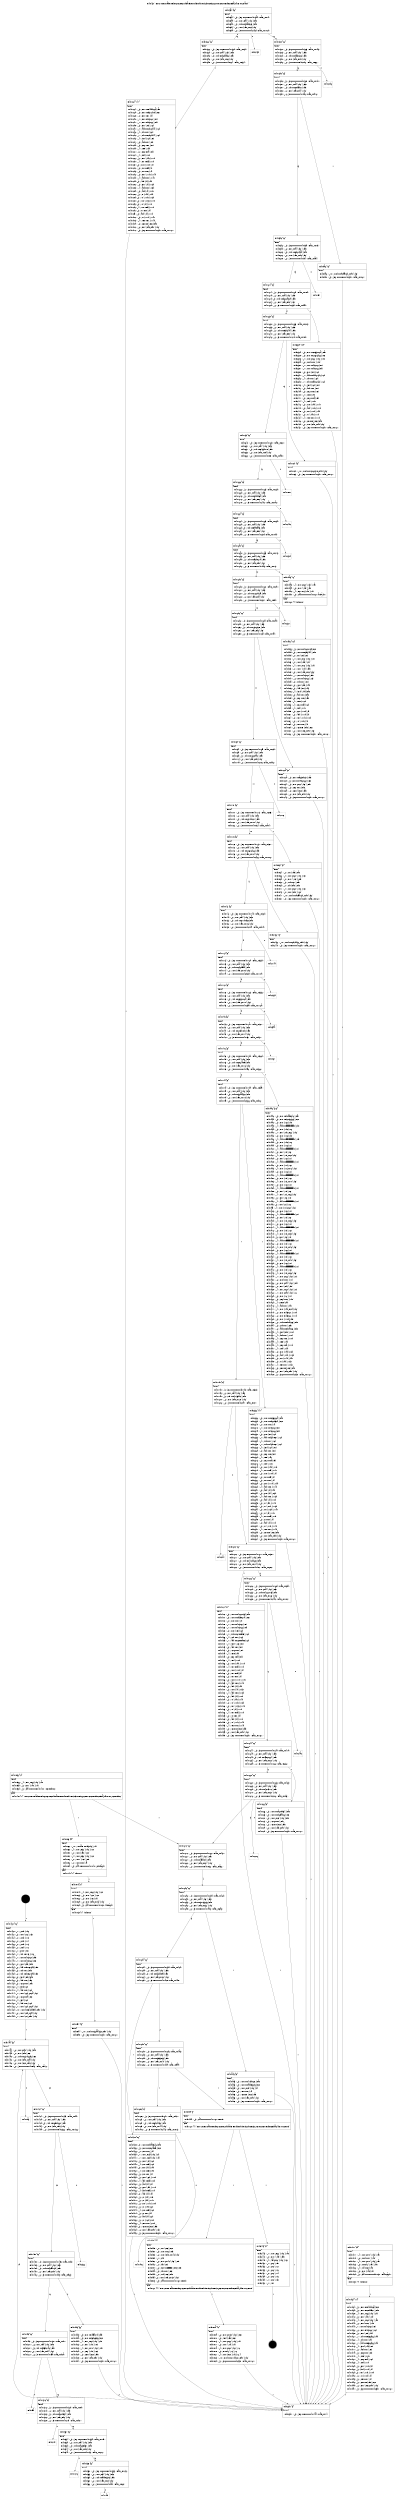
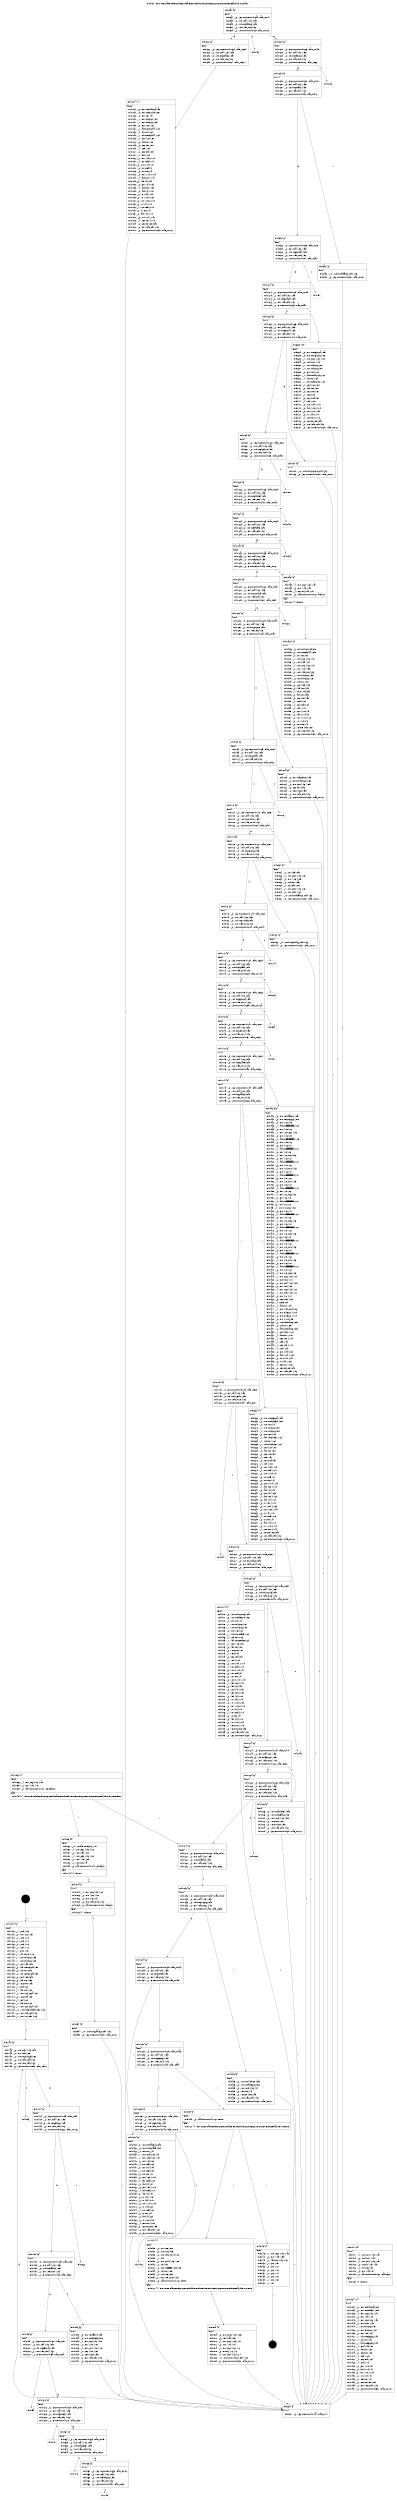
(236, 37) -> (233, 36)
none -> (256, 508)
